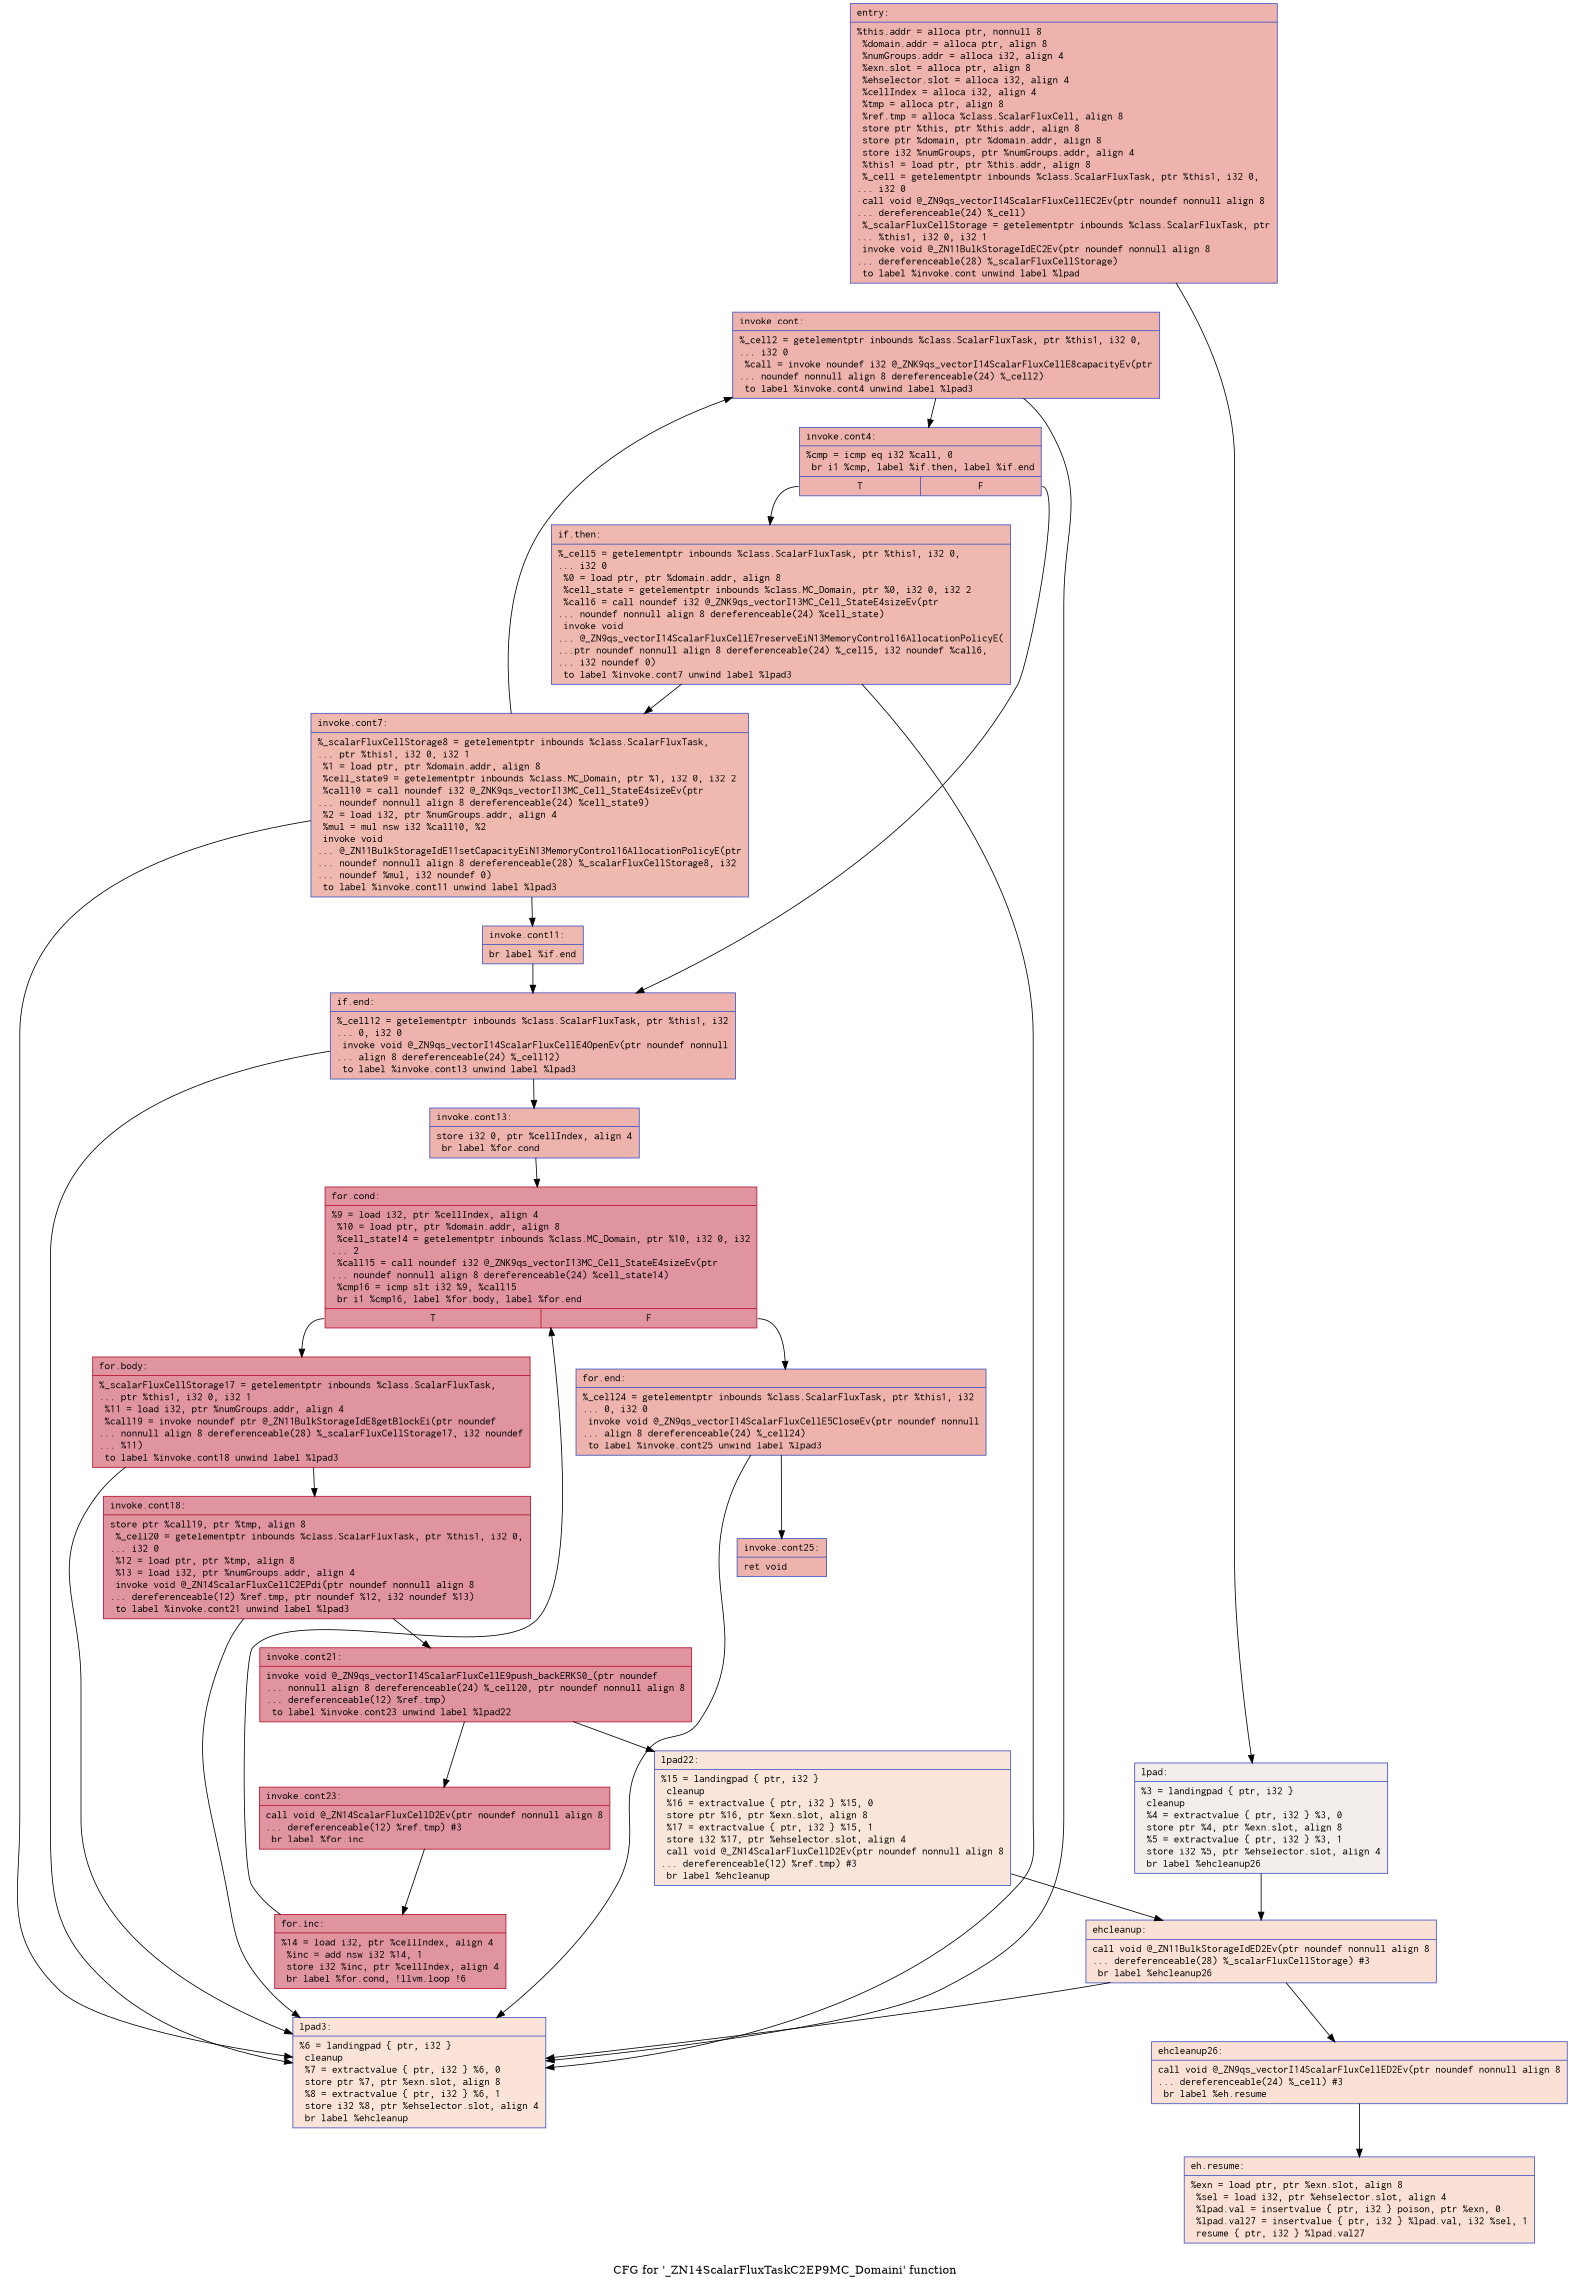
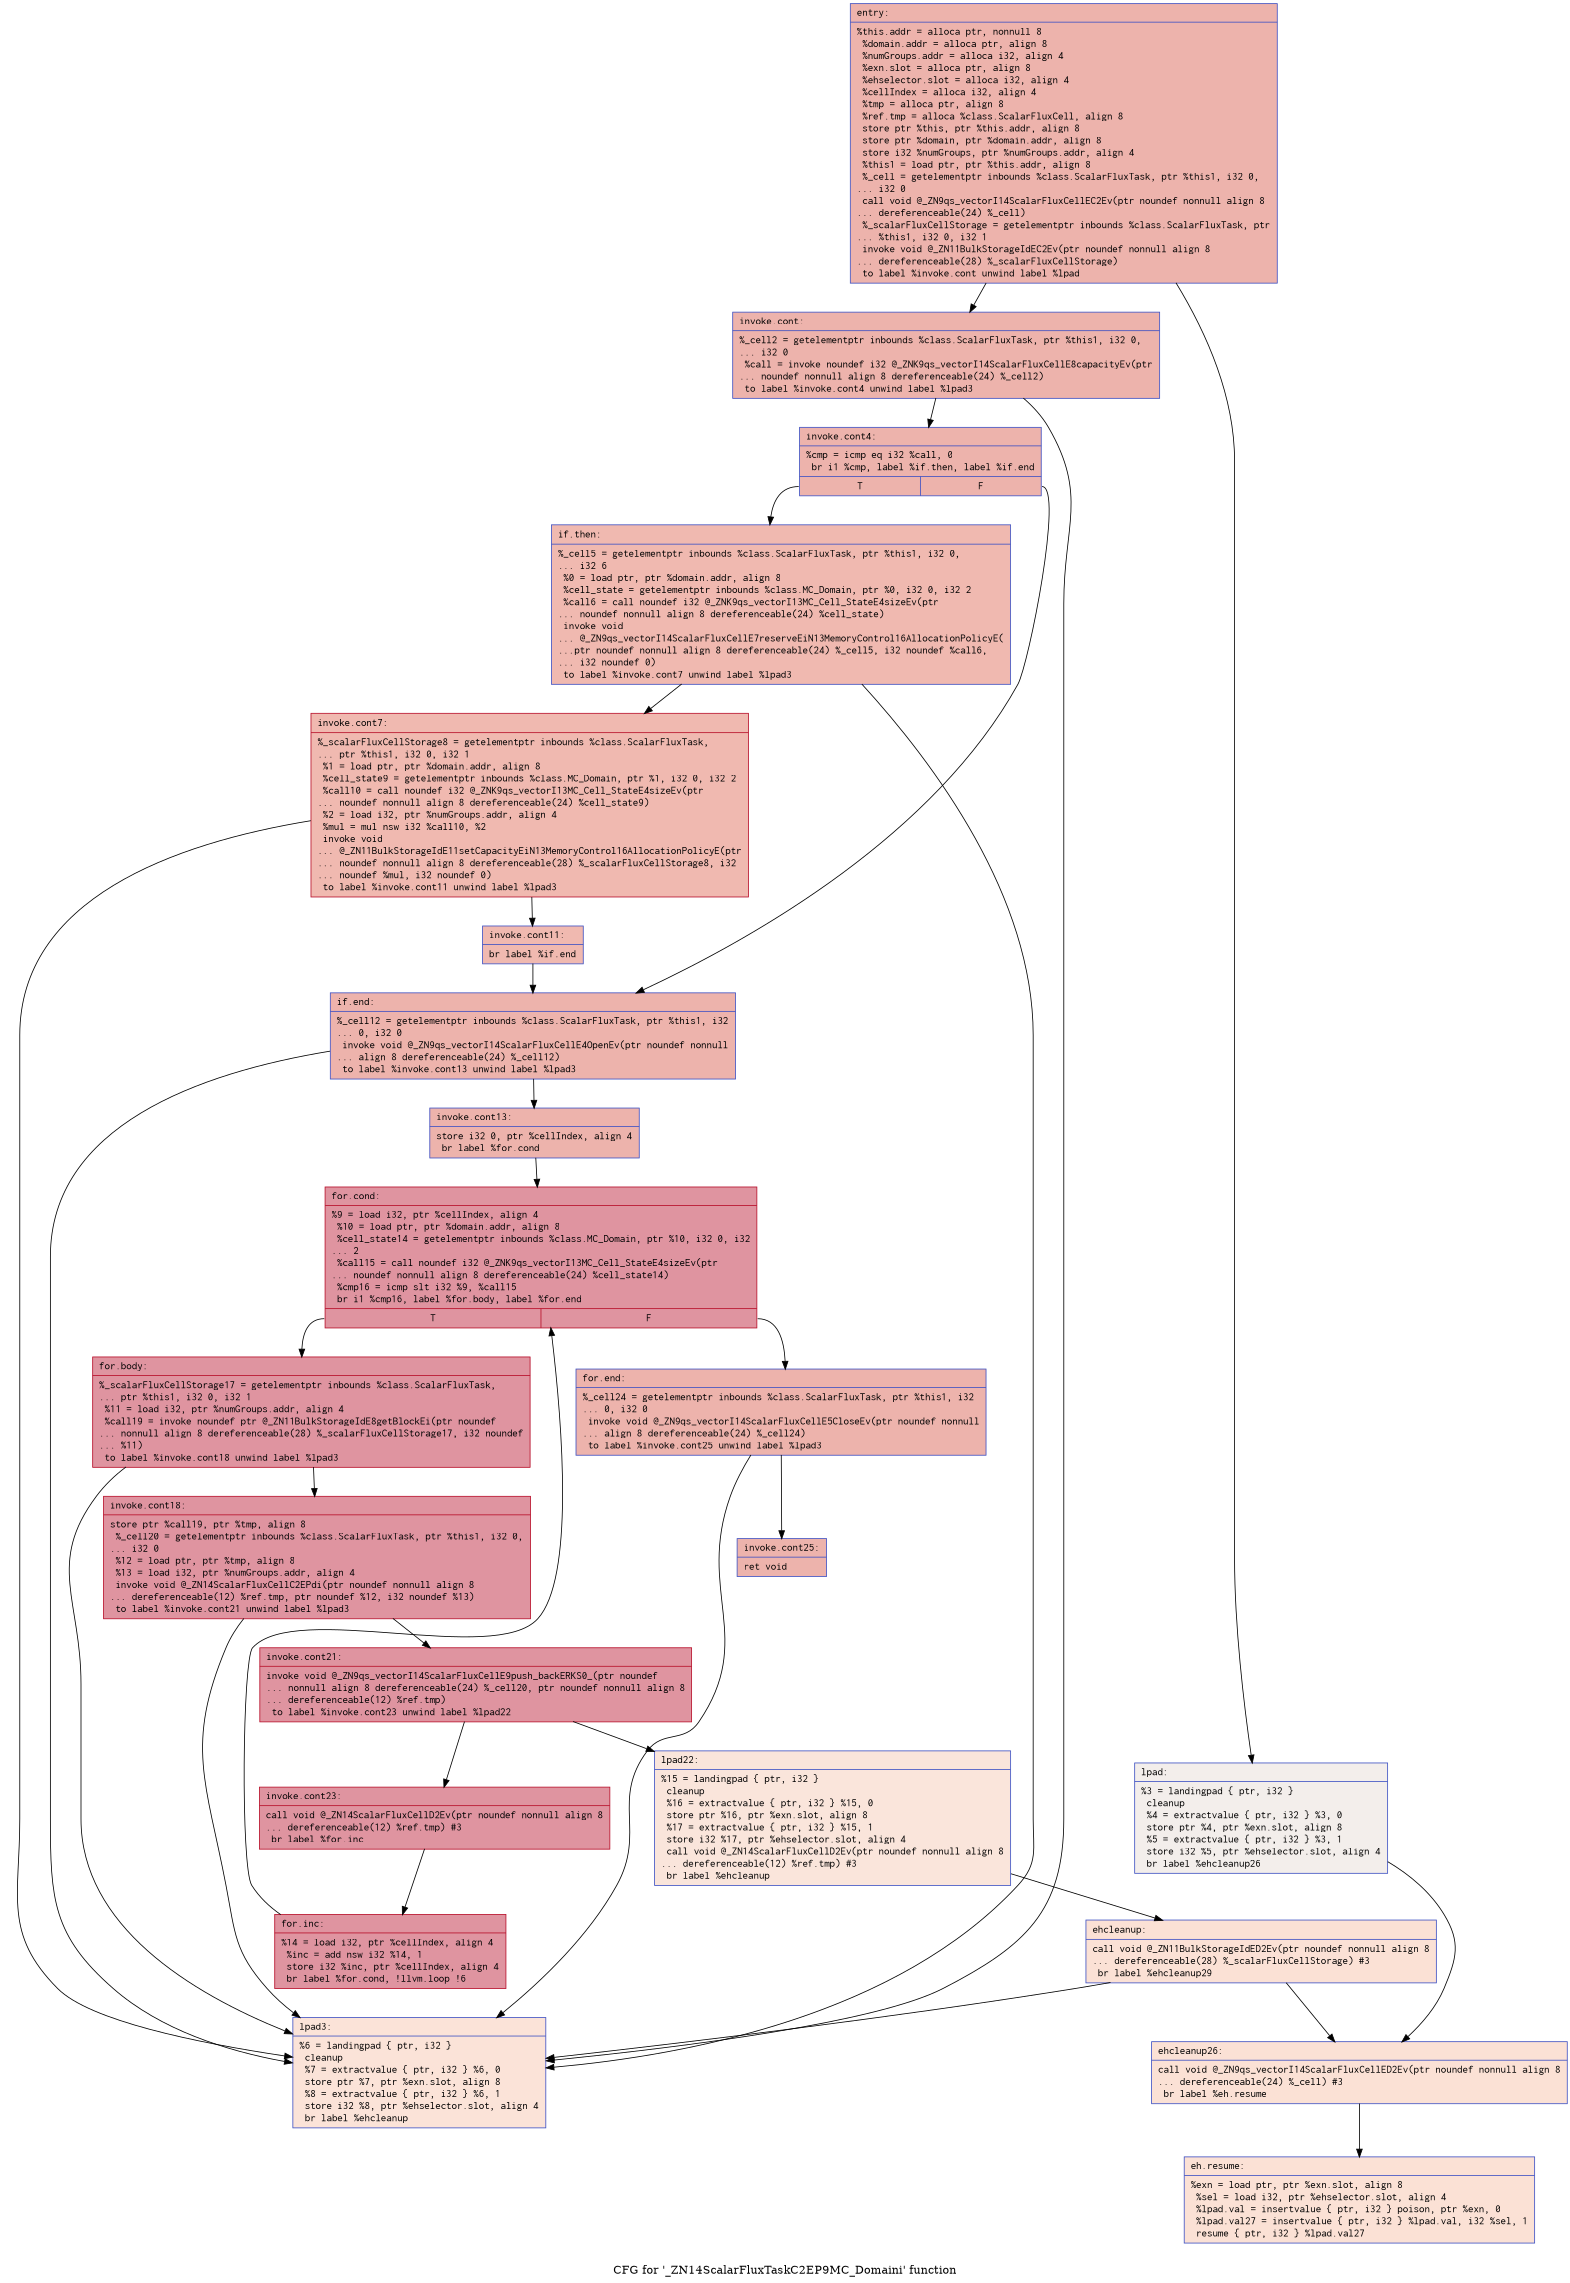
(553, 514) -> (980, 294)
(582, 566) -> (582, 566)
(530, 805) -> (530, 805)
(1261, 1893) -> (1455, 1943)
(1152, 1973) -> (1152, 1973)
